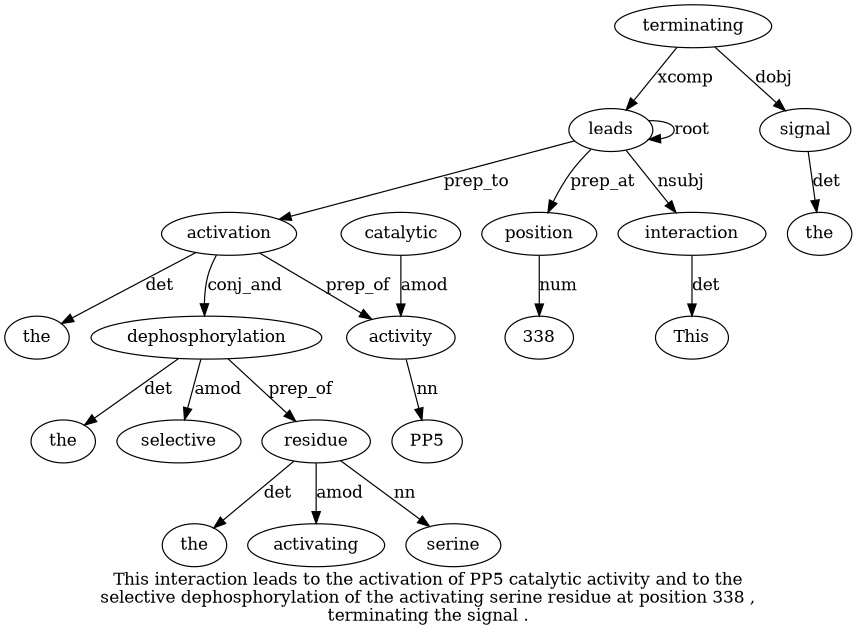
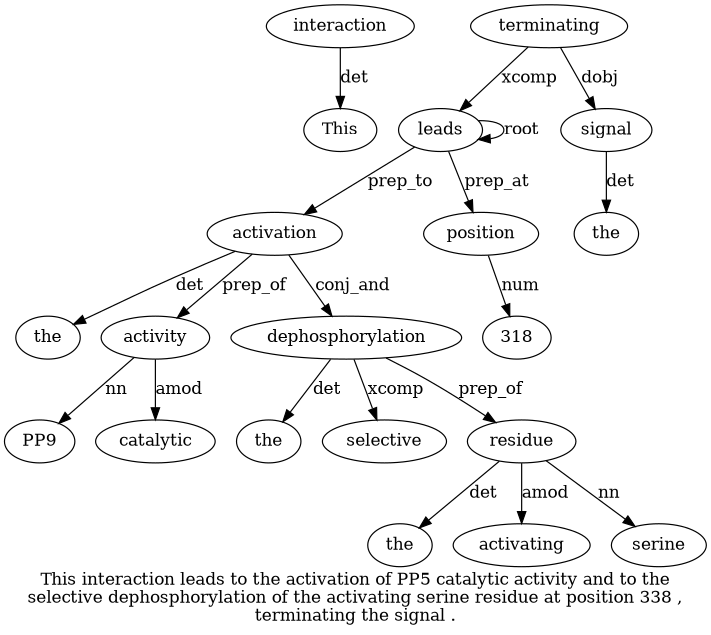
(647, 177) -> none
(401, 280) -> (155, 384)
(539, 338) -> (517, 338)
(218, 390) -> (396, 390)
(427, 441) -> (40, 441)
